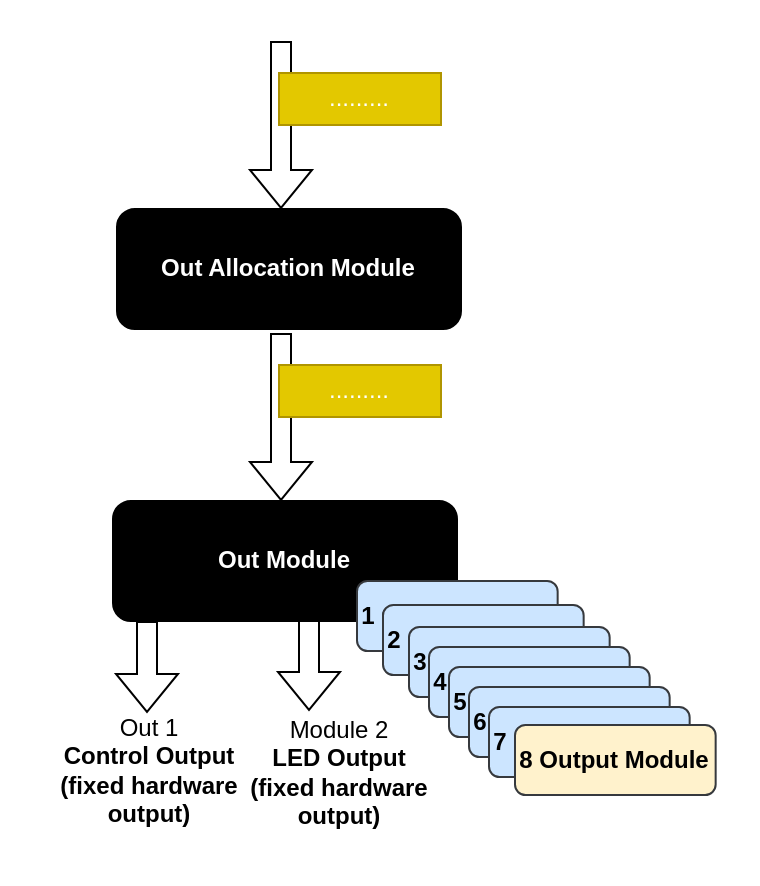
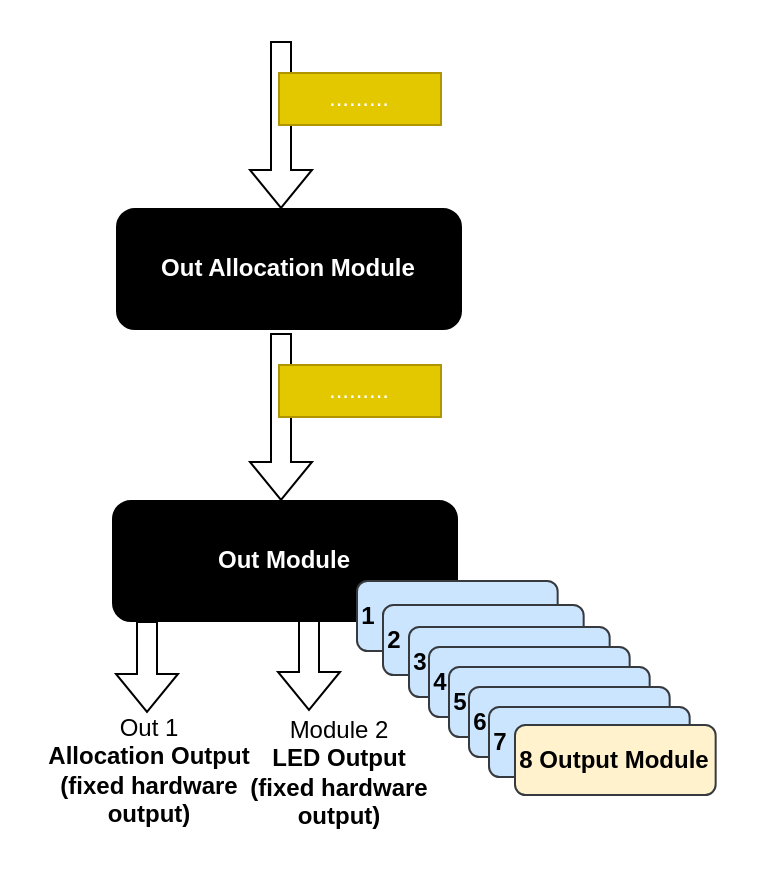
(150, 771) -> (150, 771)
